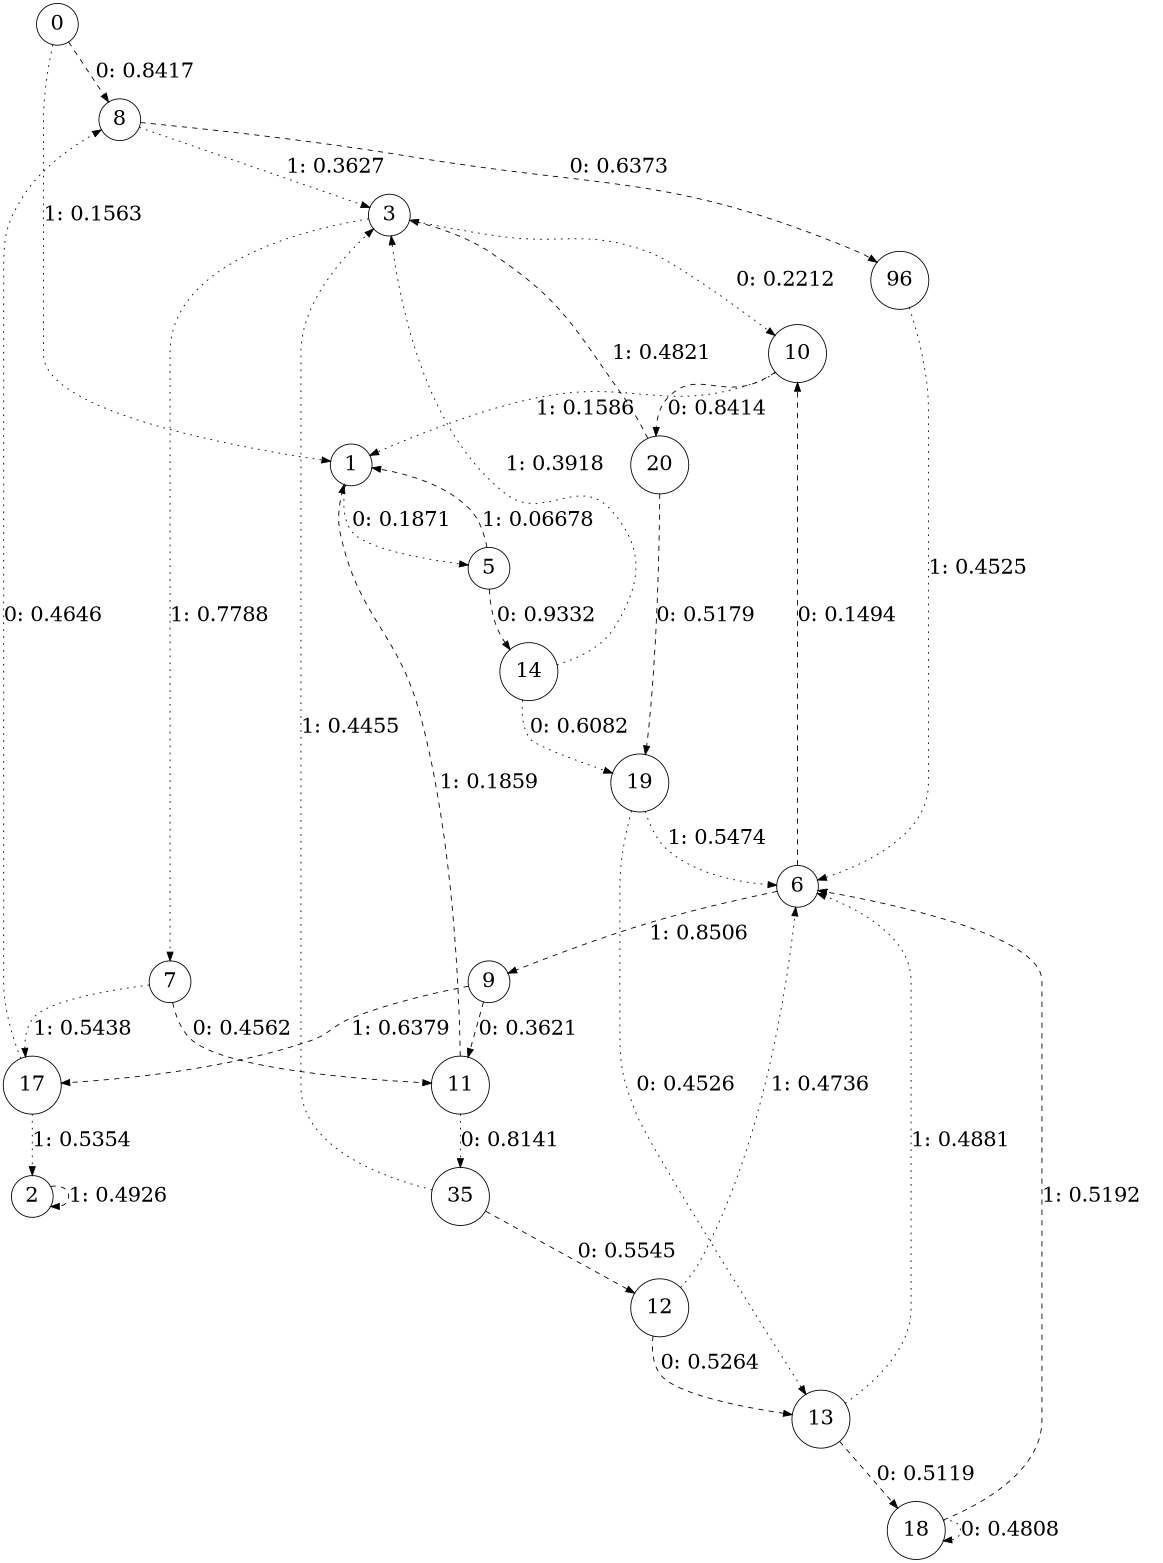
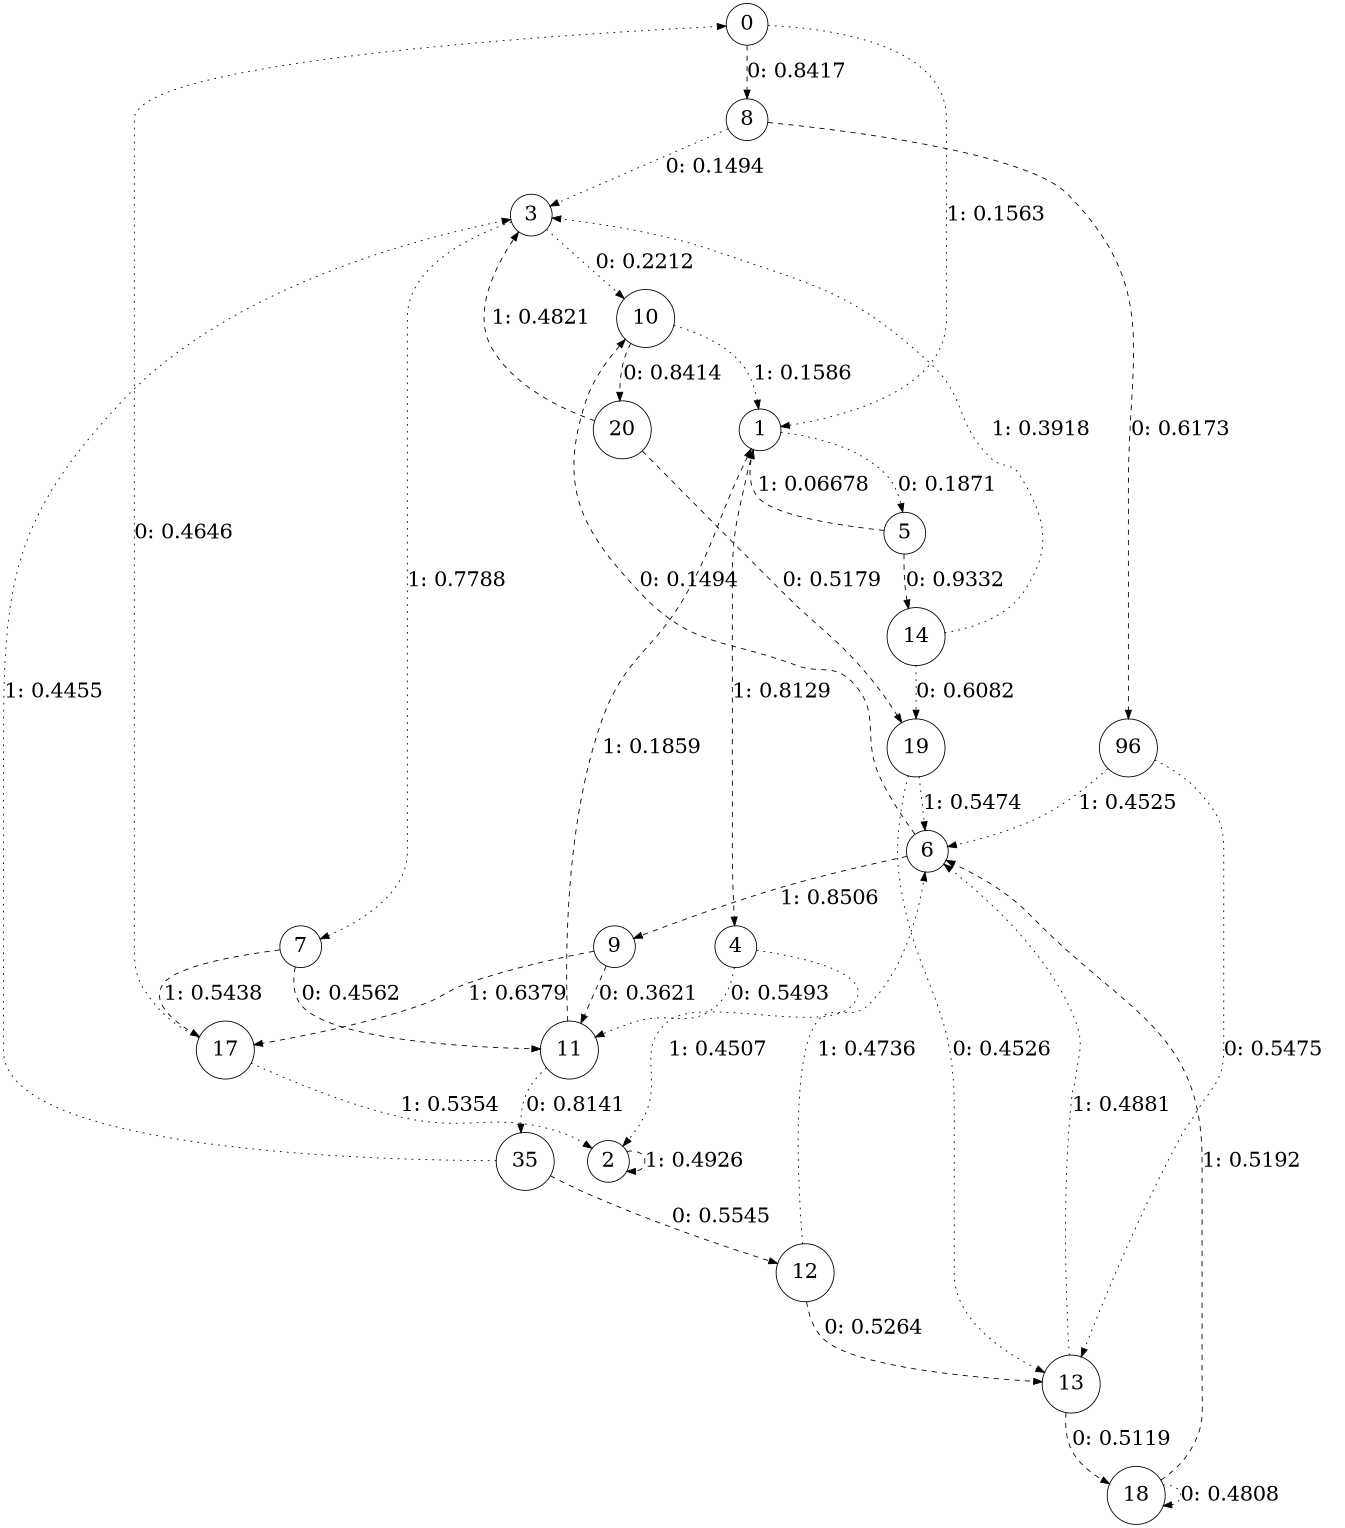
(345, 167) -> (725, 167)
(629, 167) -> (1190, 430)
(4, 579) -> (134, 293)
none -> (736, 947)
(74, 999) -> (189, 969)
none -> (1223, 1056)
